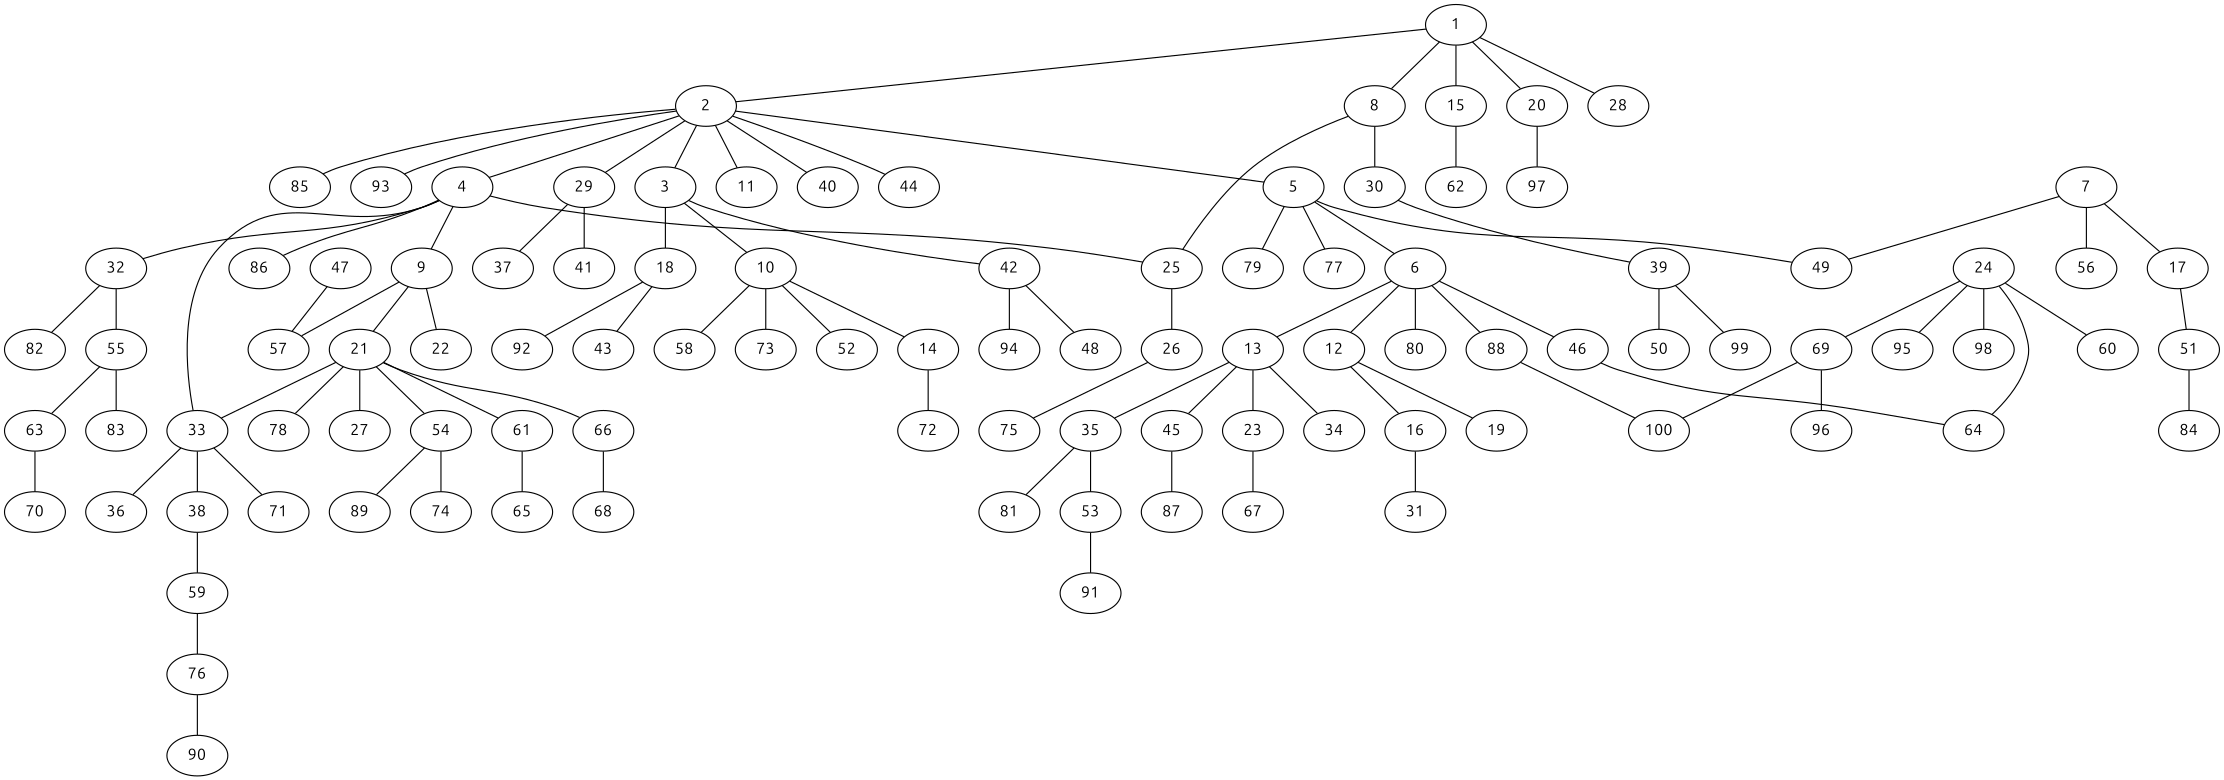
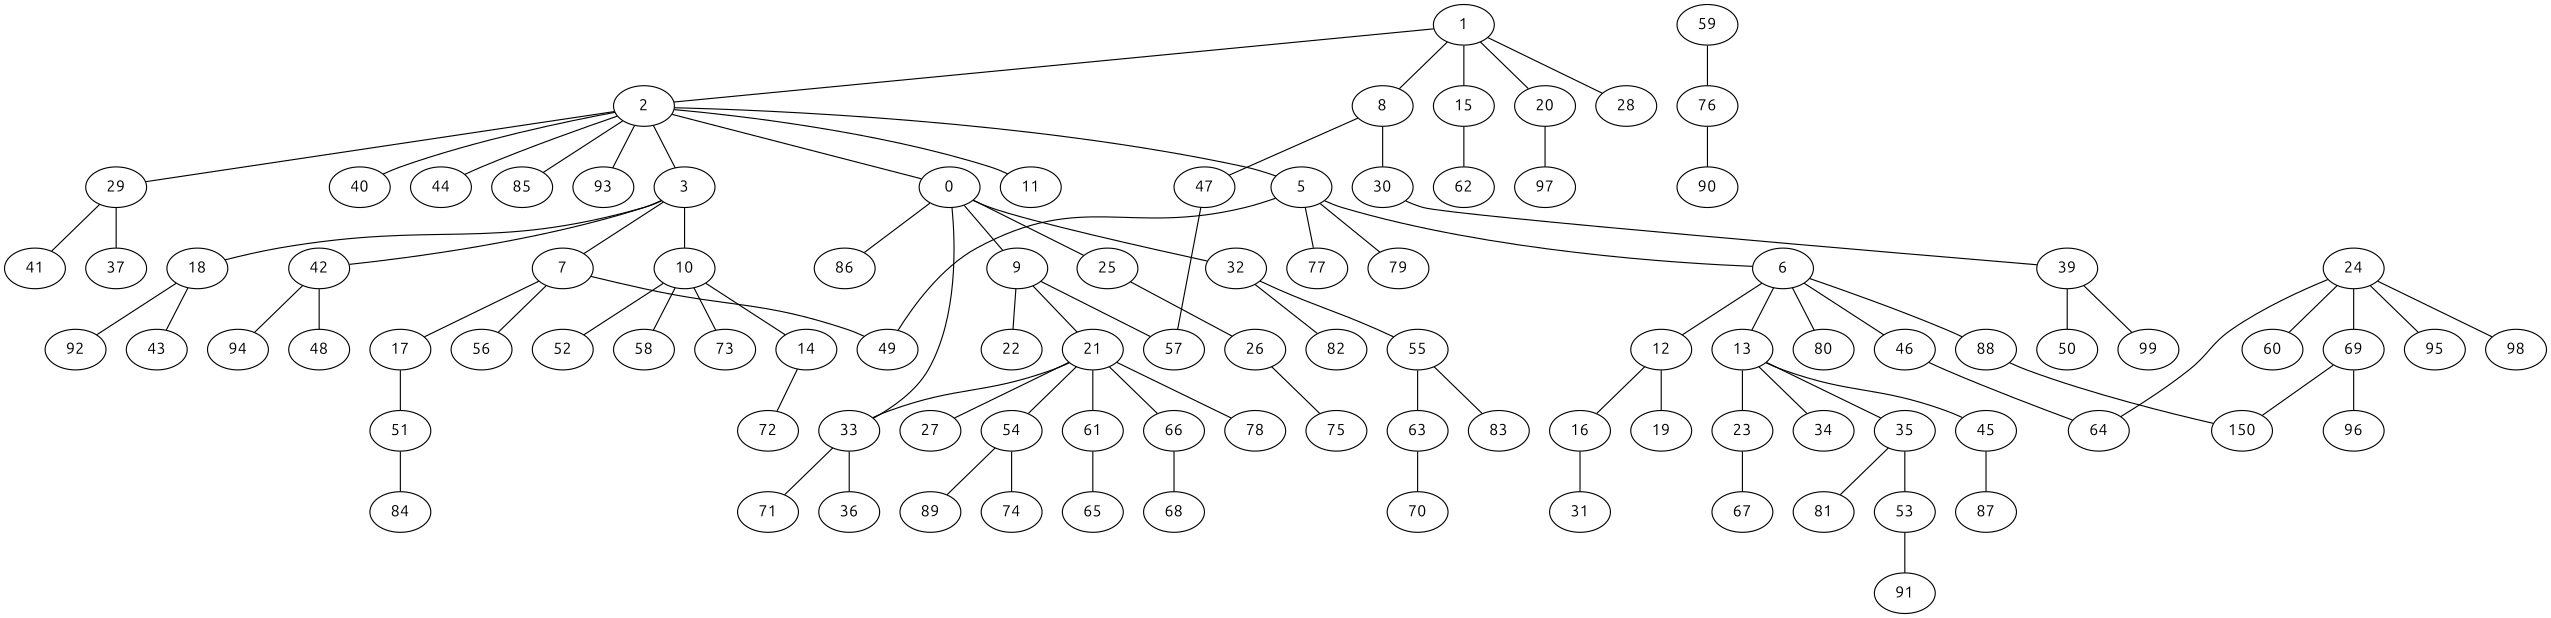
(1253, 167) -> (1293, 147)
(462, 187) -> (950, 187)
none -> (624, 228)
(1659, 431) -> (2242, 431)
(197, 512) -> none
